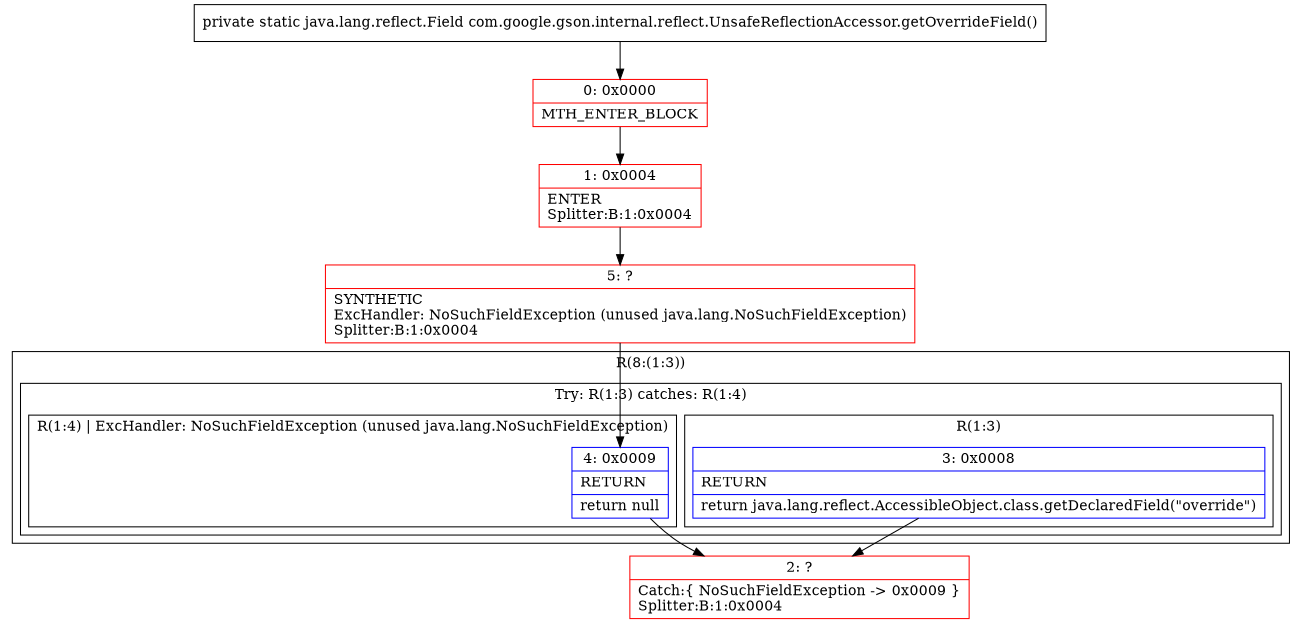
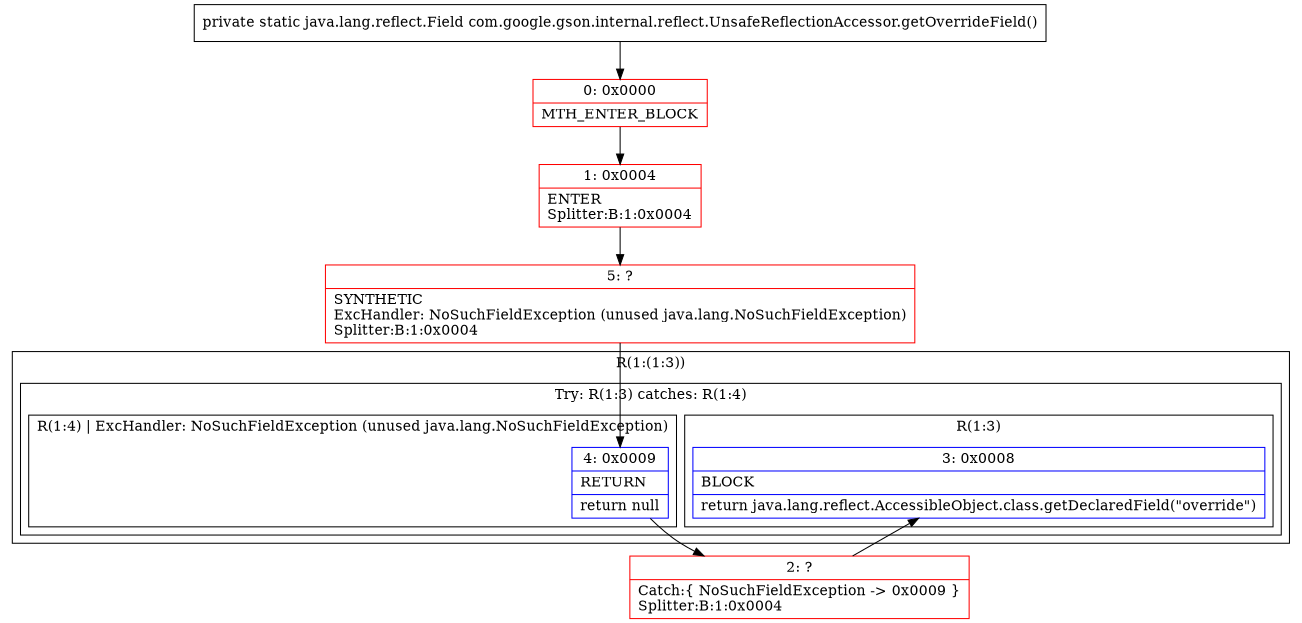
(651, 363) -> (651, 363)
(734, 482) -> (728, 482)
(890, 535) -> (881, 540)
